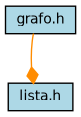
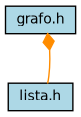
(31, 50) -> (50, 67)
